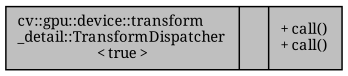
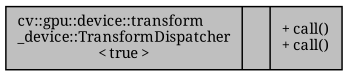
(122, 37) -> (124, 37)
